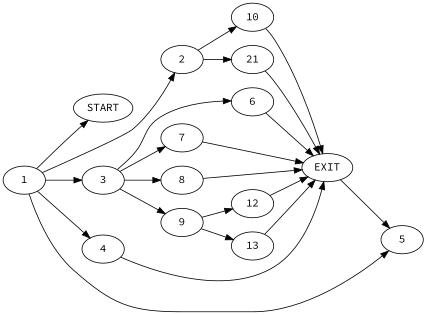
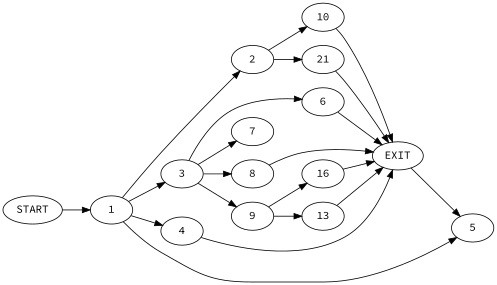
(59, 147) -> (72, 210)
(249, 152) -> none
(253, 204) -> (323, 174)
